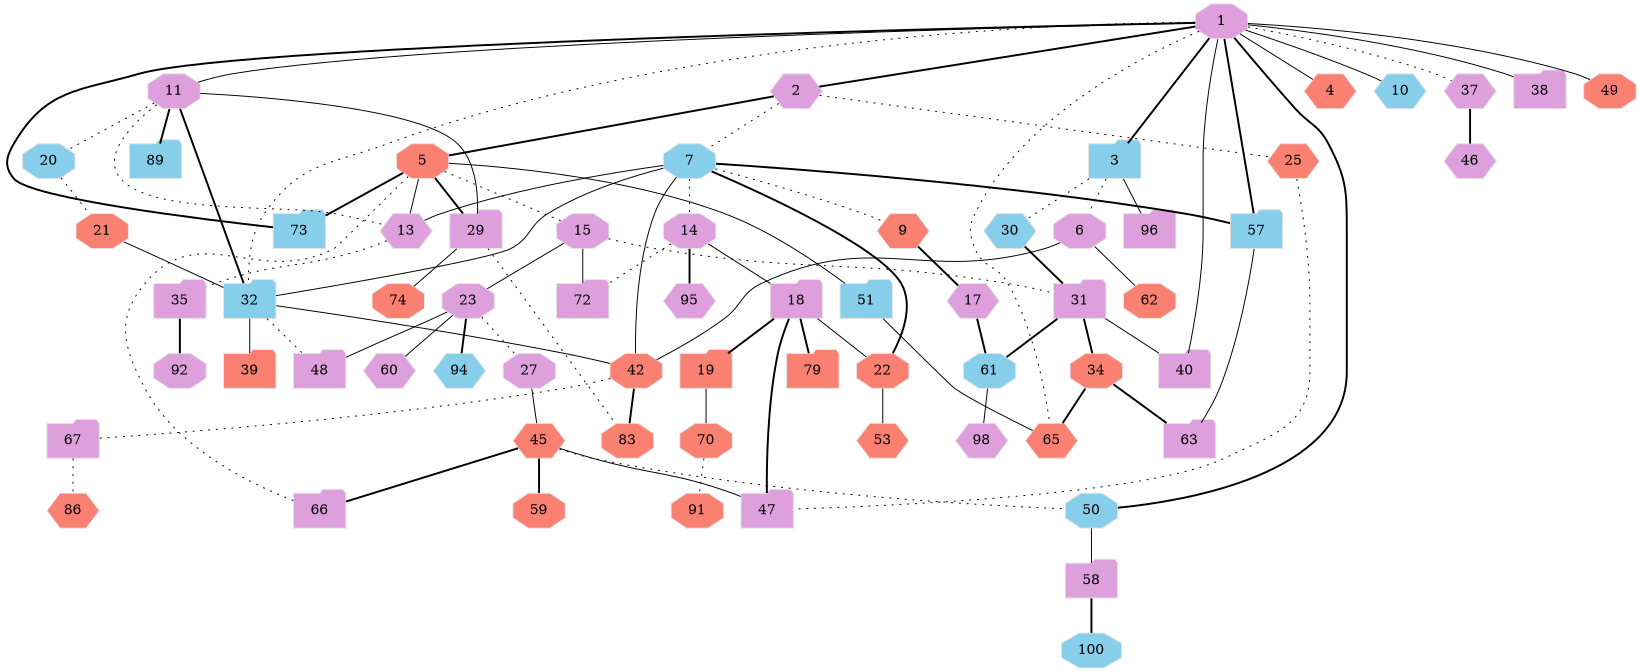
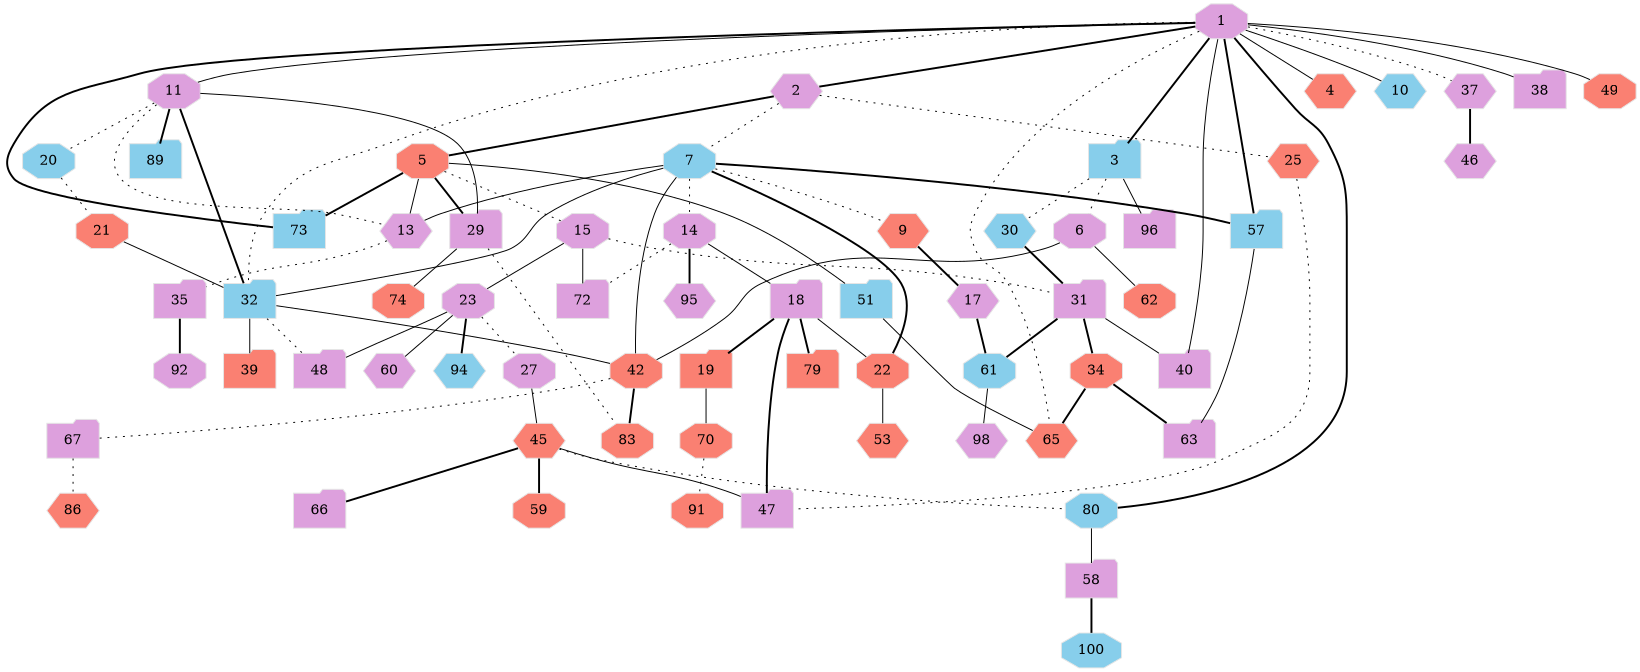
(145, 283) -> none
(1091, 511) -> (1091, 511)
